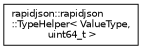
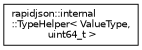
(71, 25) -> (71, 25)
